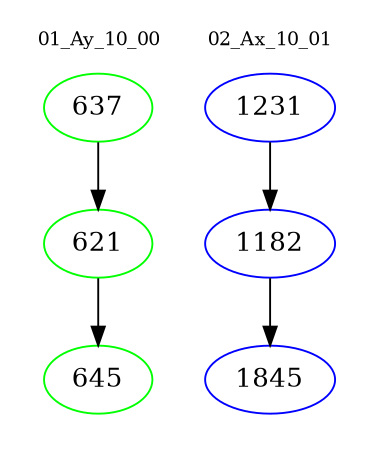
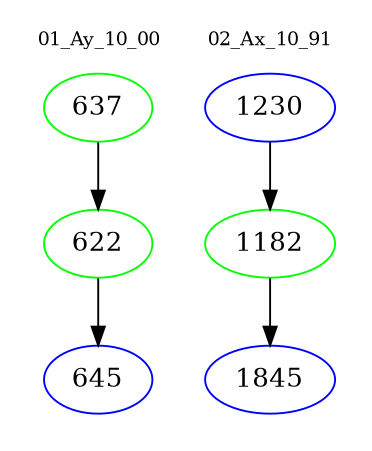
(270, 41) -> (270, 41)
(270, 108) -> (270, 108)
(98, 244) -> (98, 244)
(270, 244) -> (270, 244)
(98, 380) -> (98, 380)
